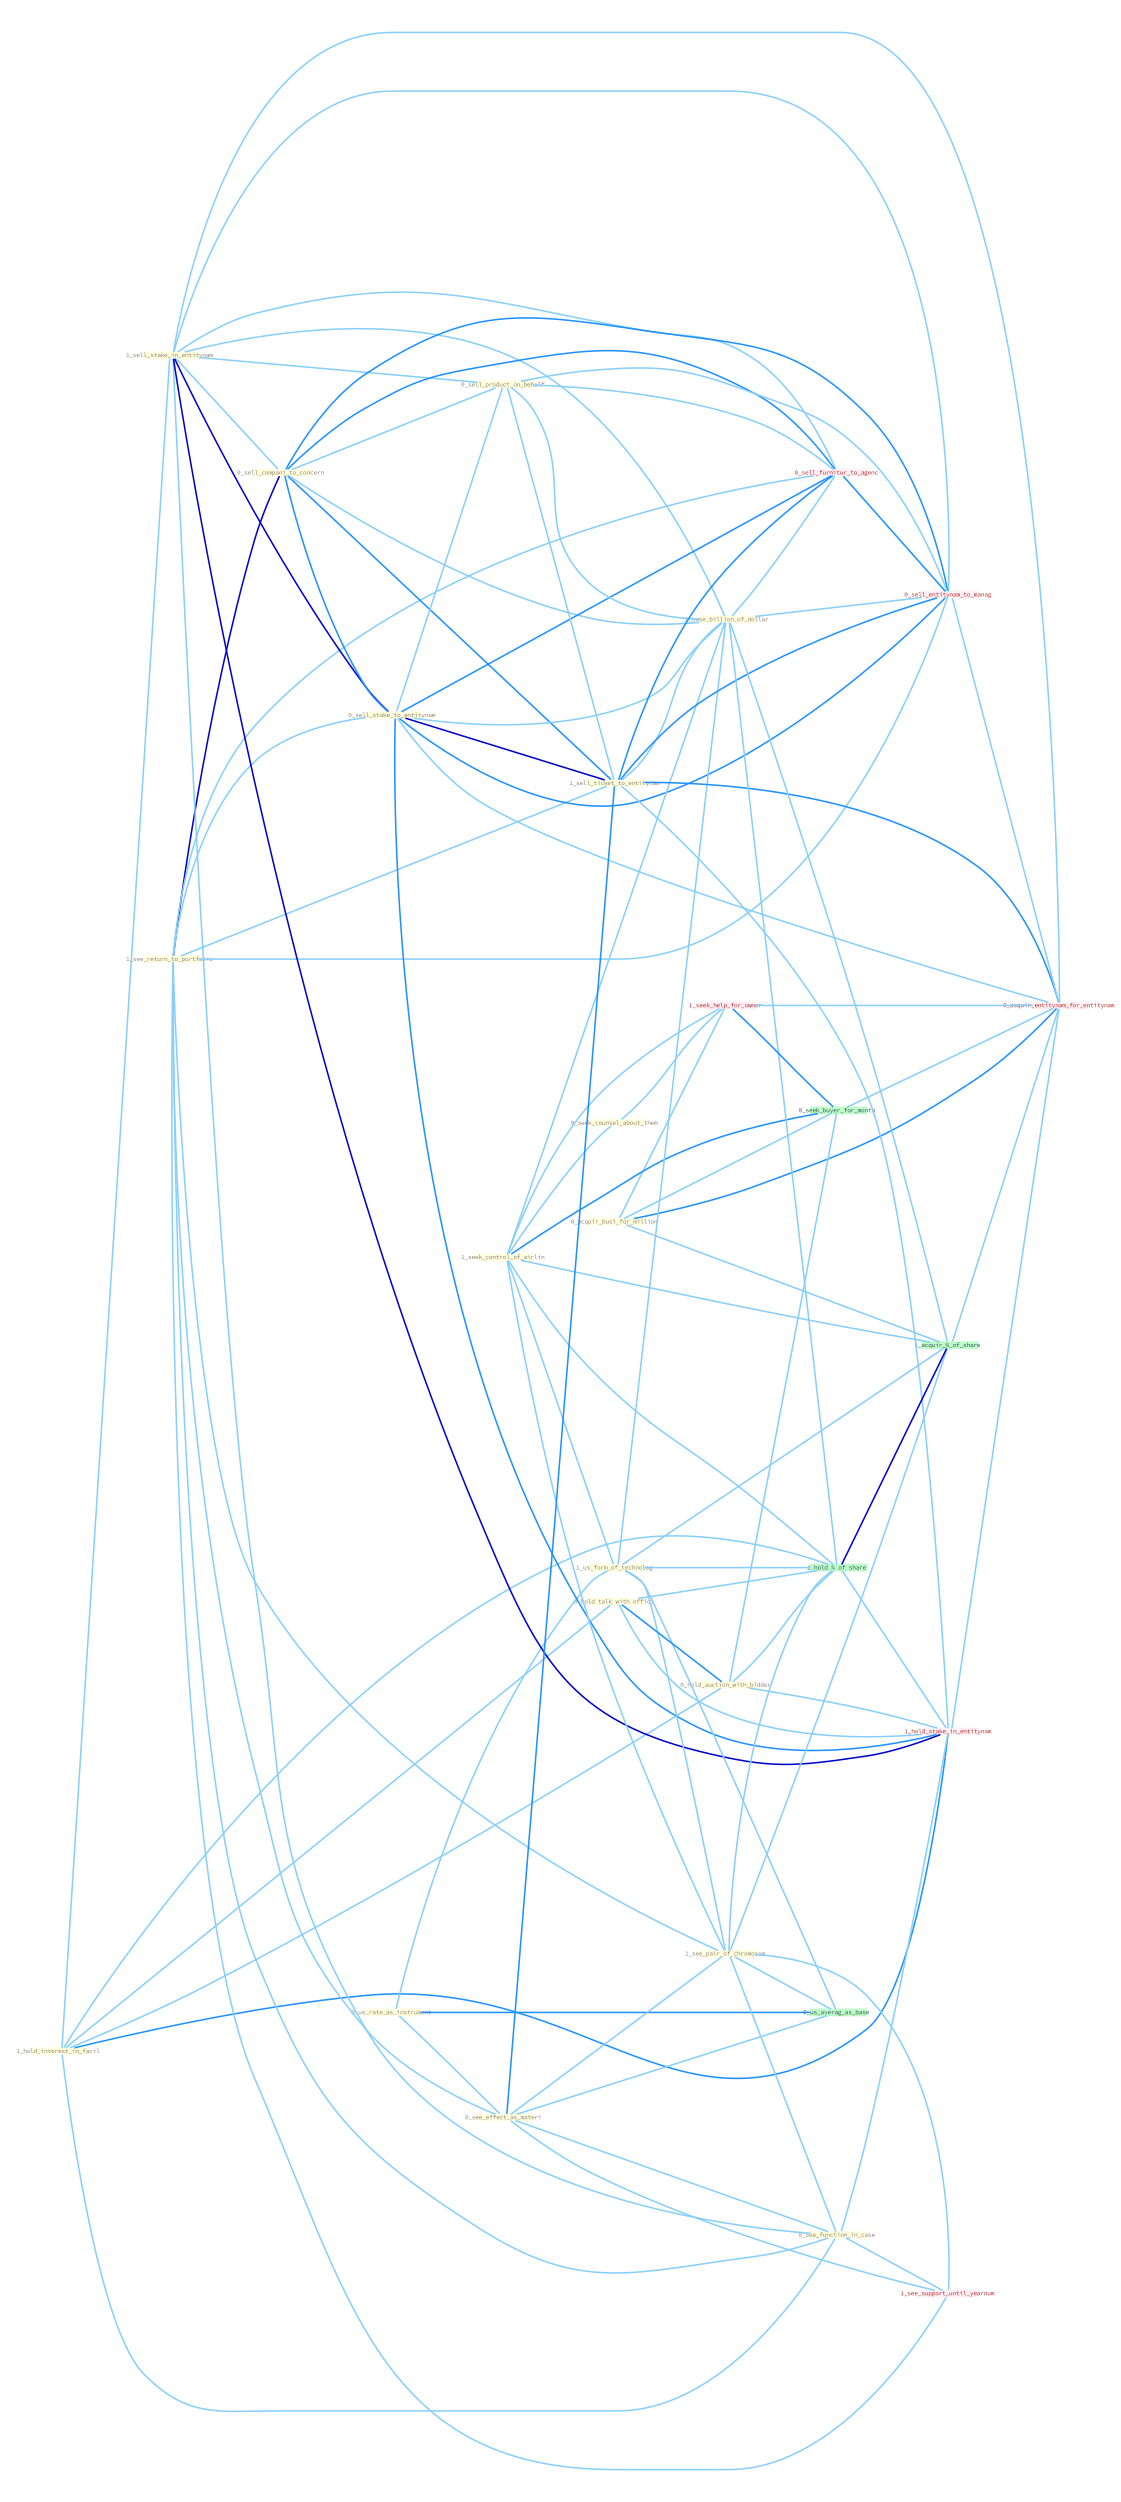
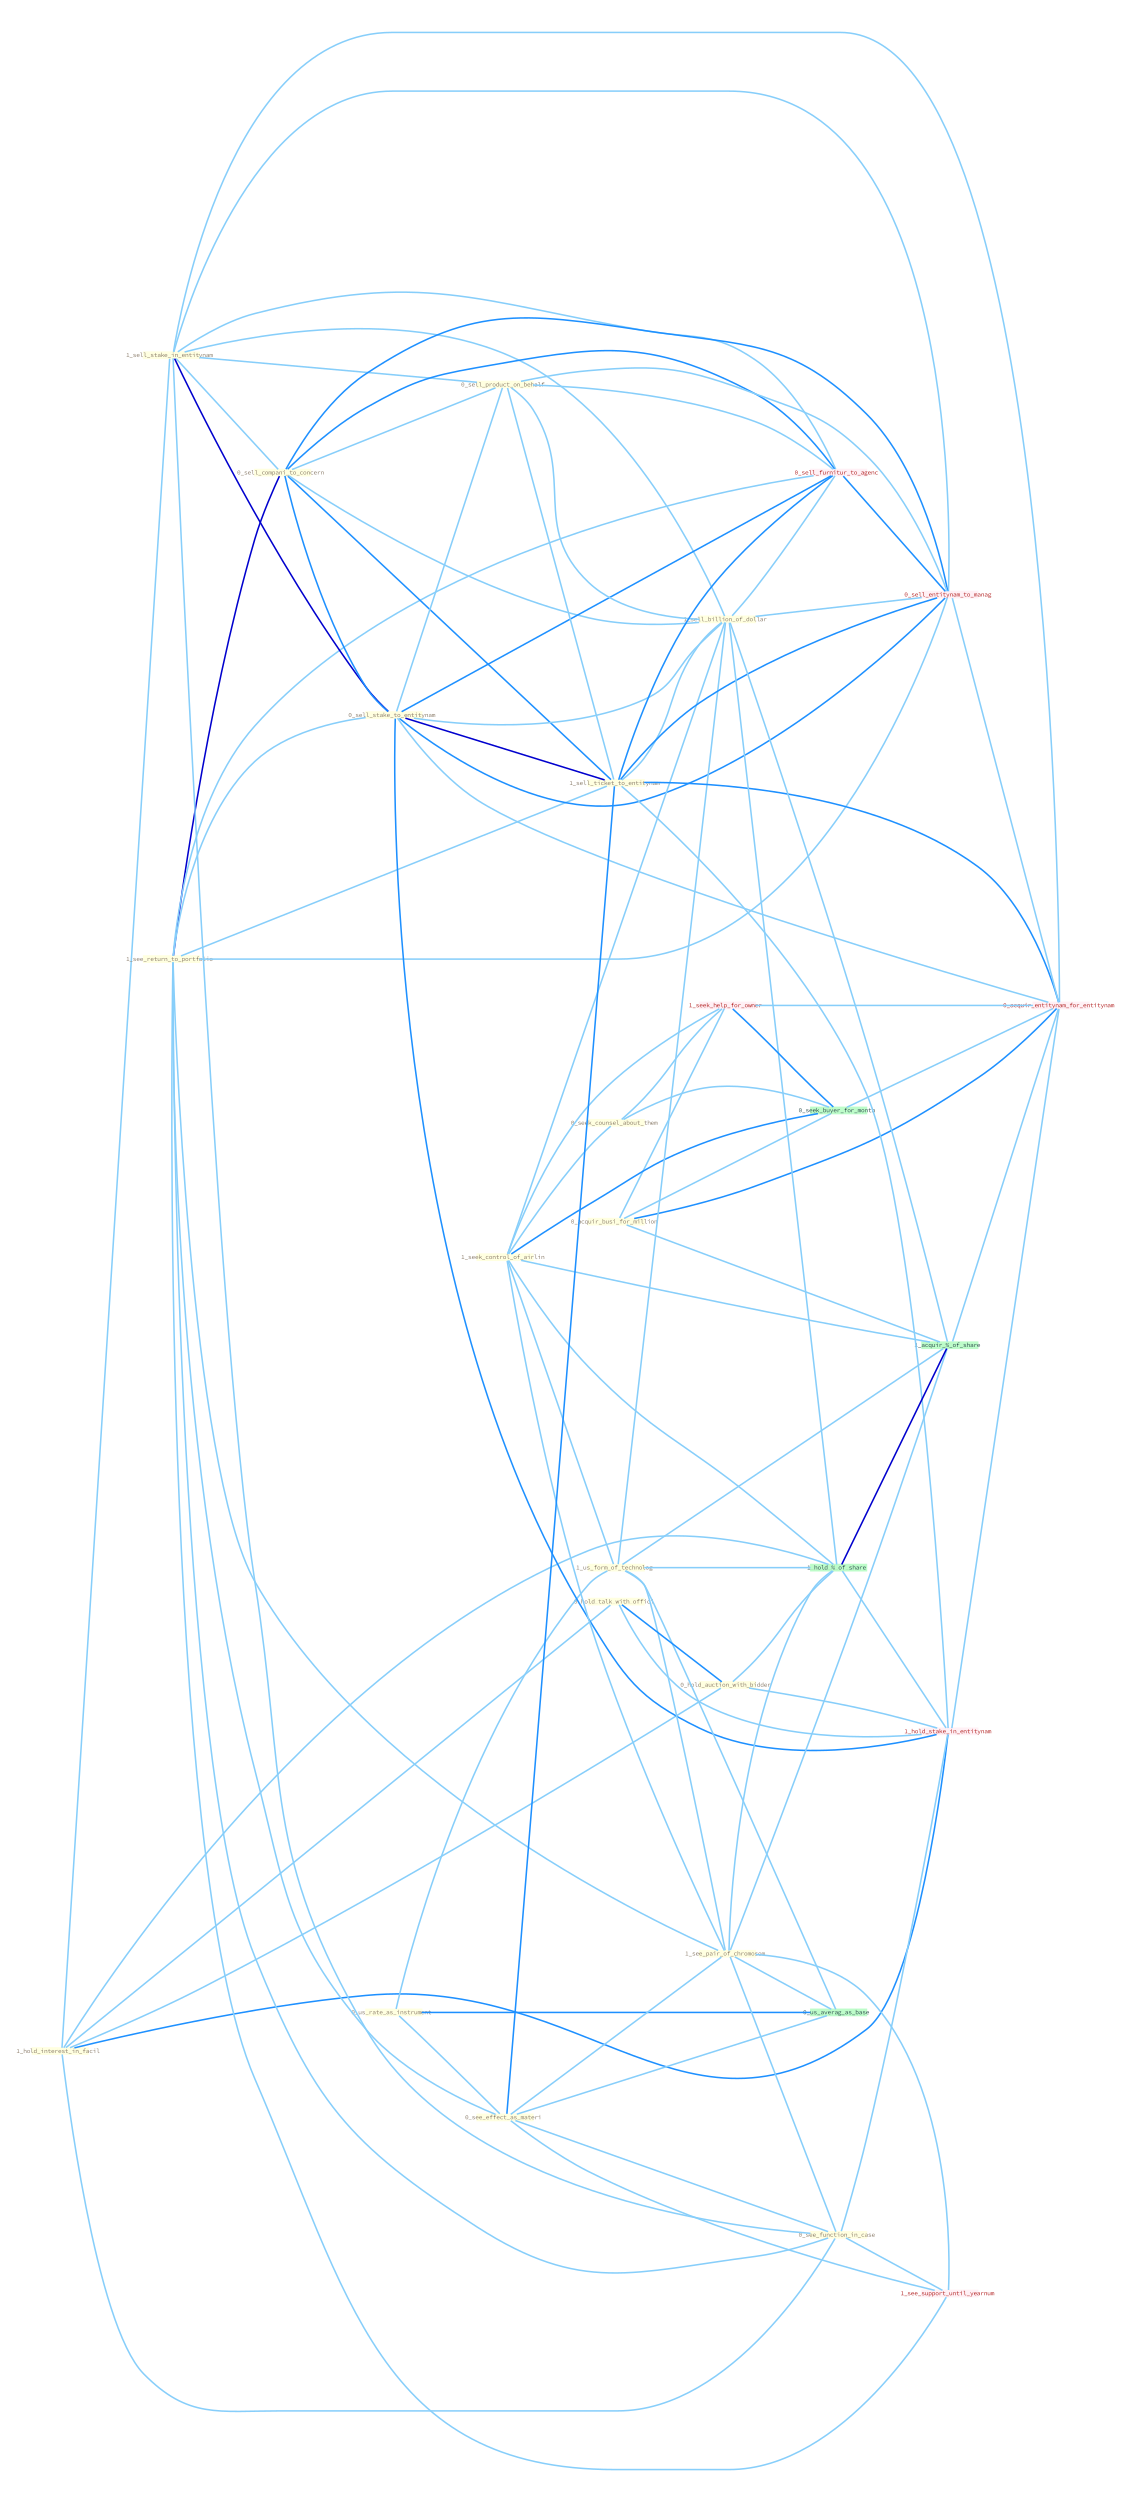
(727, 619) -> (727, 619)
(375, 1228) -> none
(783, 1398) -> (724, 1086)
(727, 1585) -> none
